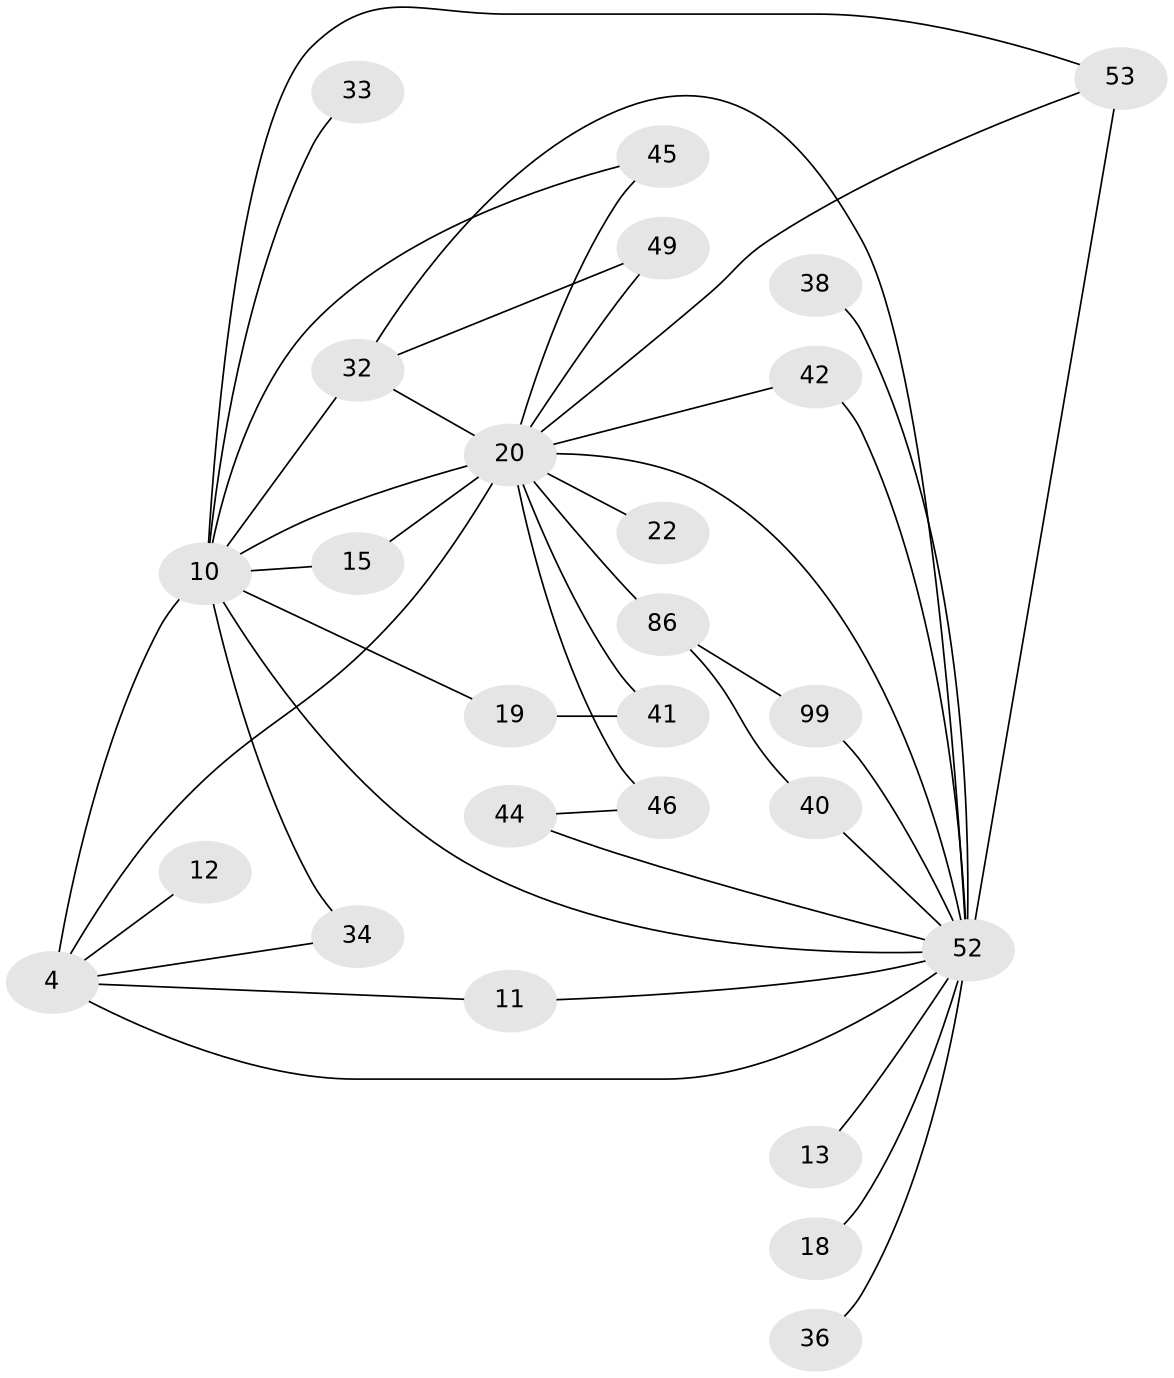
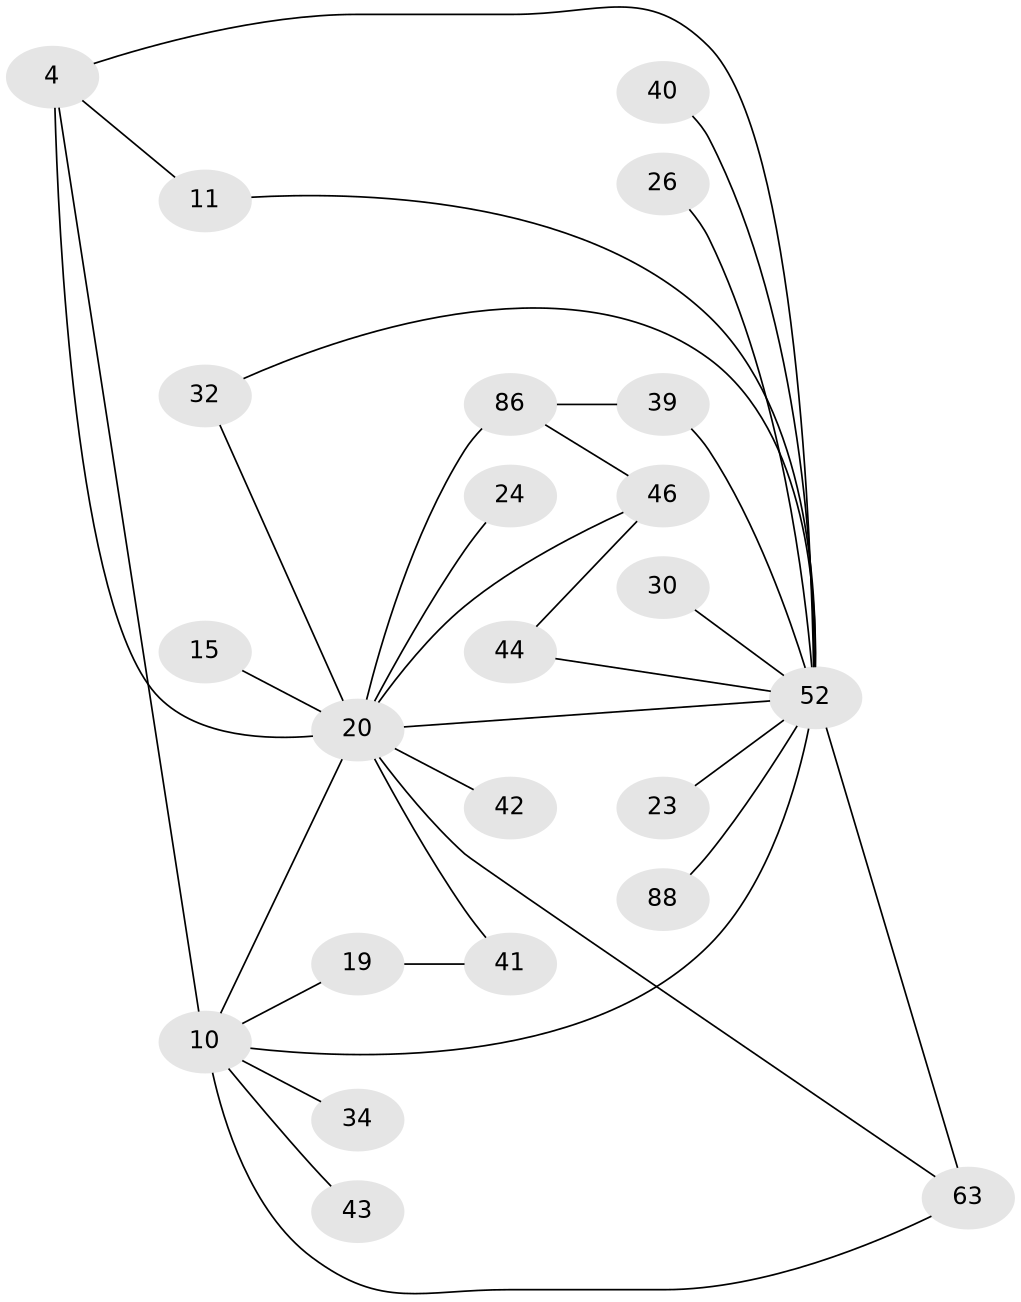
(1121, 79) -> (968, 1198)
(358, 92) -> (358, 1212)
(663, 157) -> none
(663, 248) -> none
(816, 285) -> (663, 588)
(282, 472) -> none
(663, 533) -> (510, 496)
(281, 569) -> none
(932, 653) -> none
(739, 716) -> (587, 450)
(816, 716) -> (663, 404)
(205, 872) -> none
(205, 960) -> none
(816, 1157) -> (663, 808)
(816, 1249) -> (663, 900)
(816, 1340) -> (663, 184)
